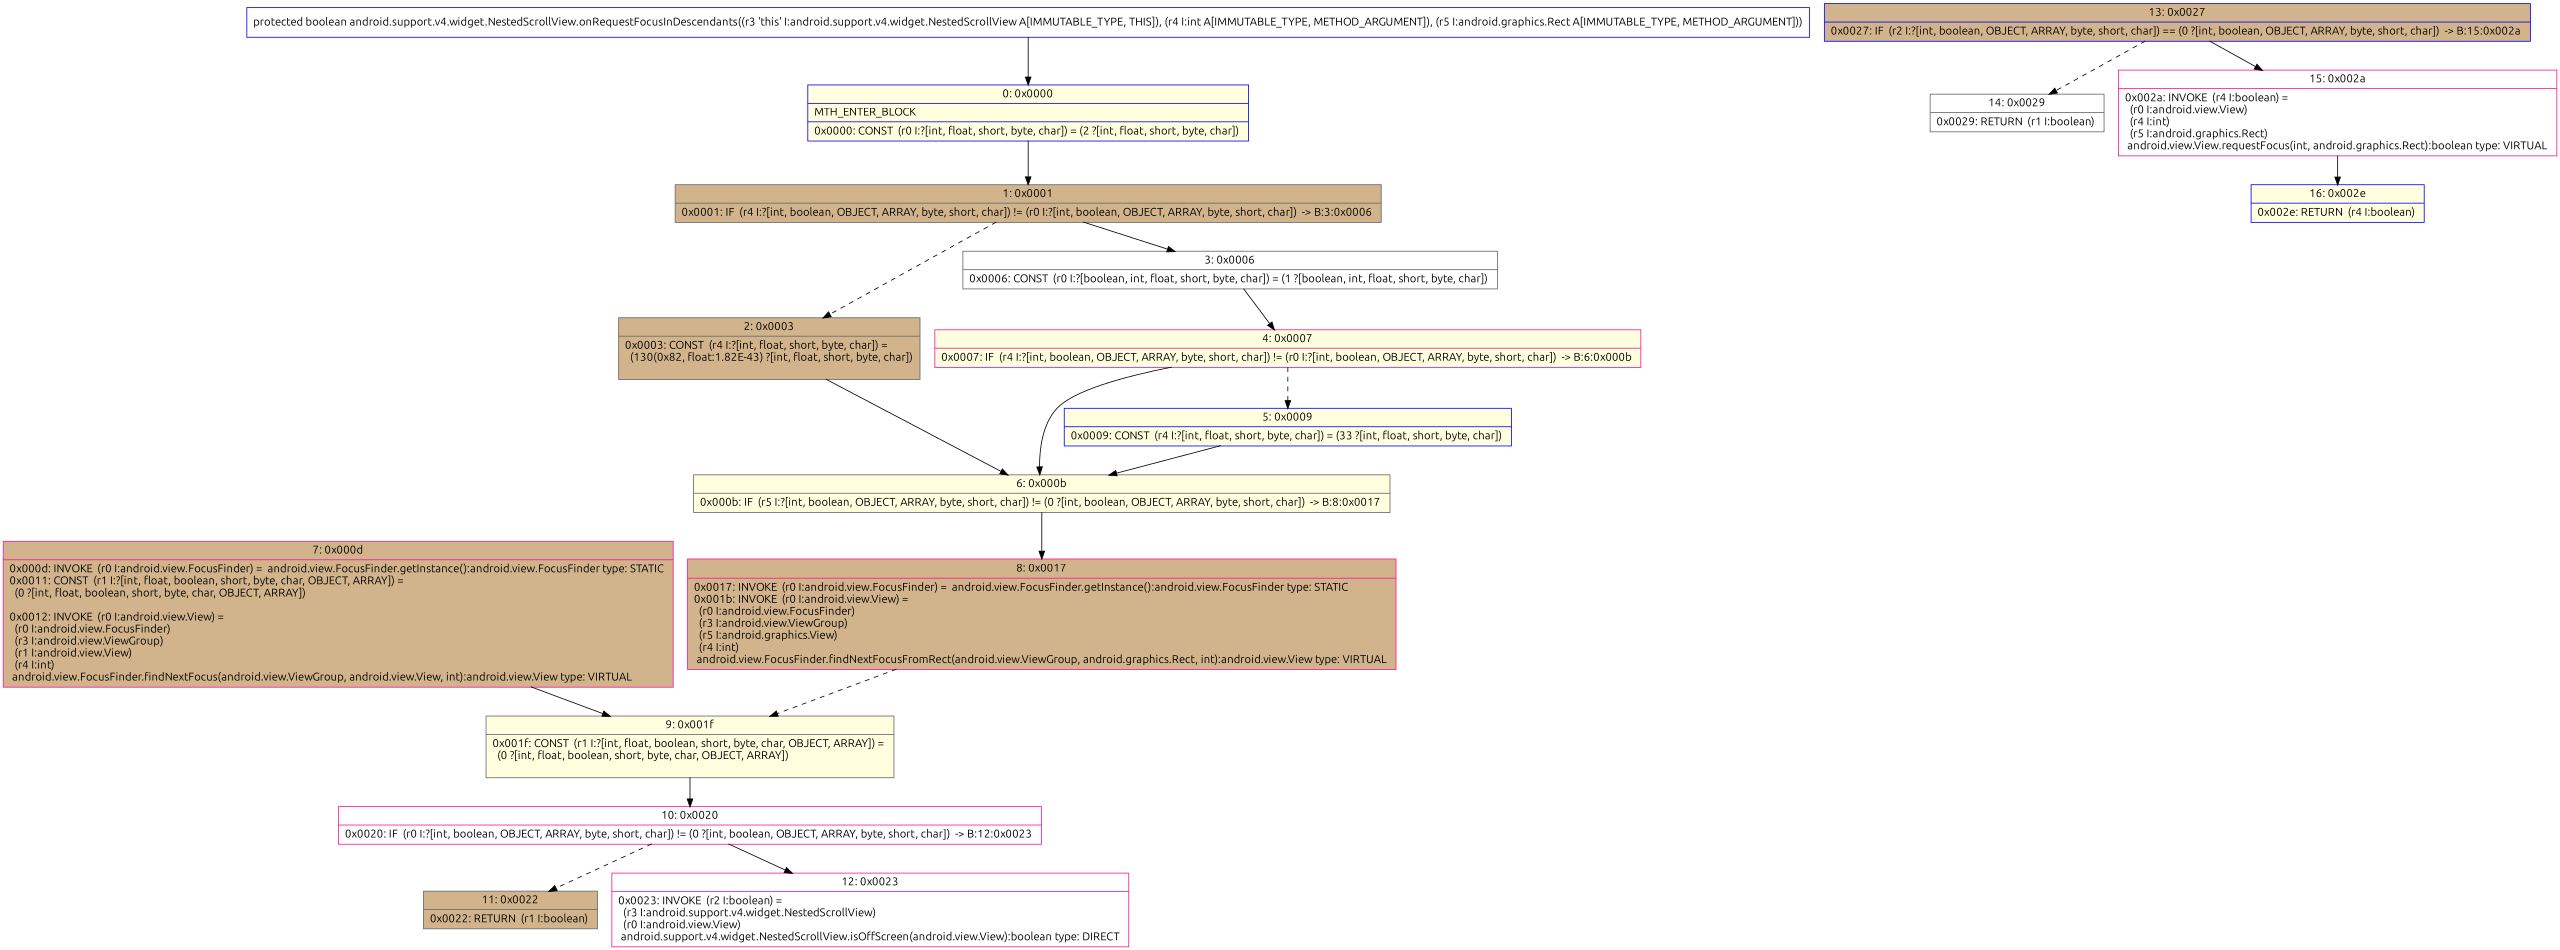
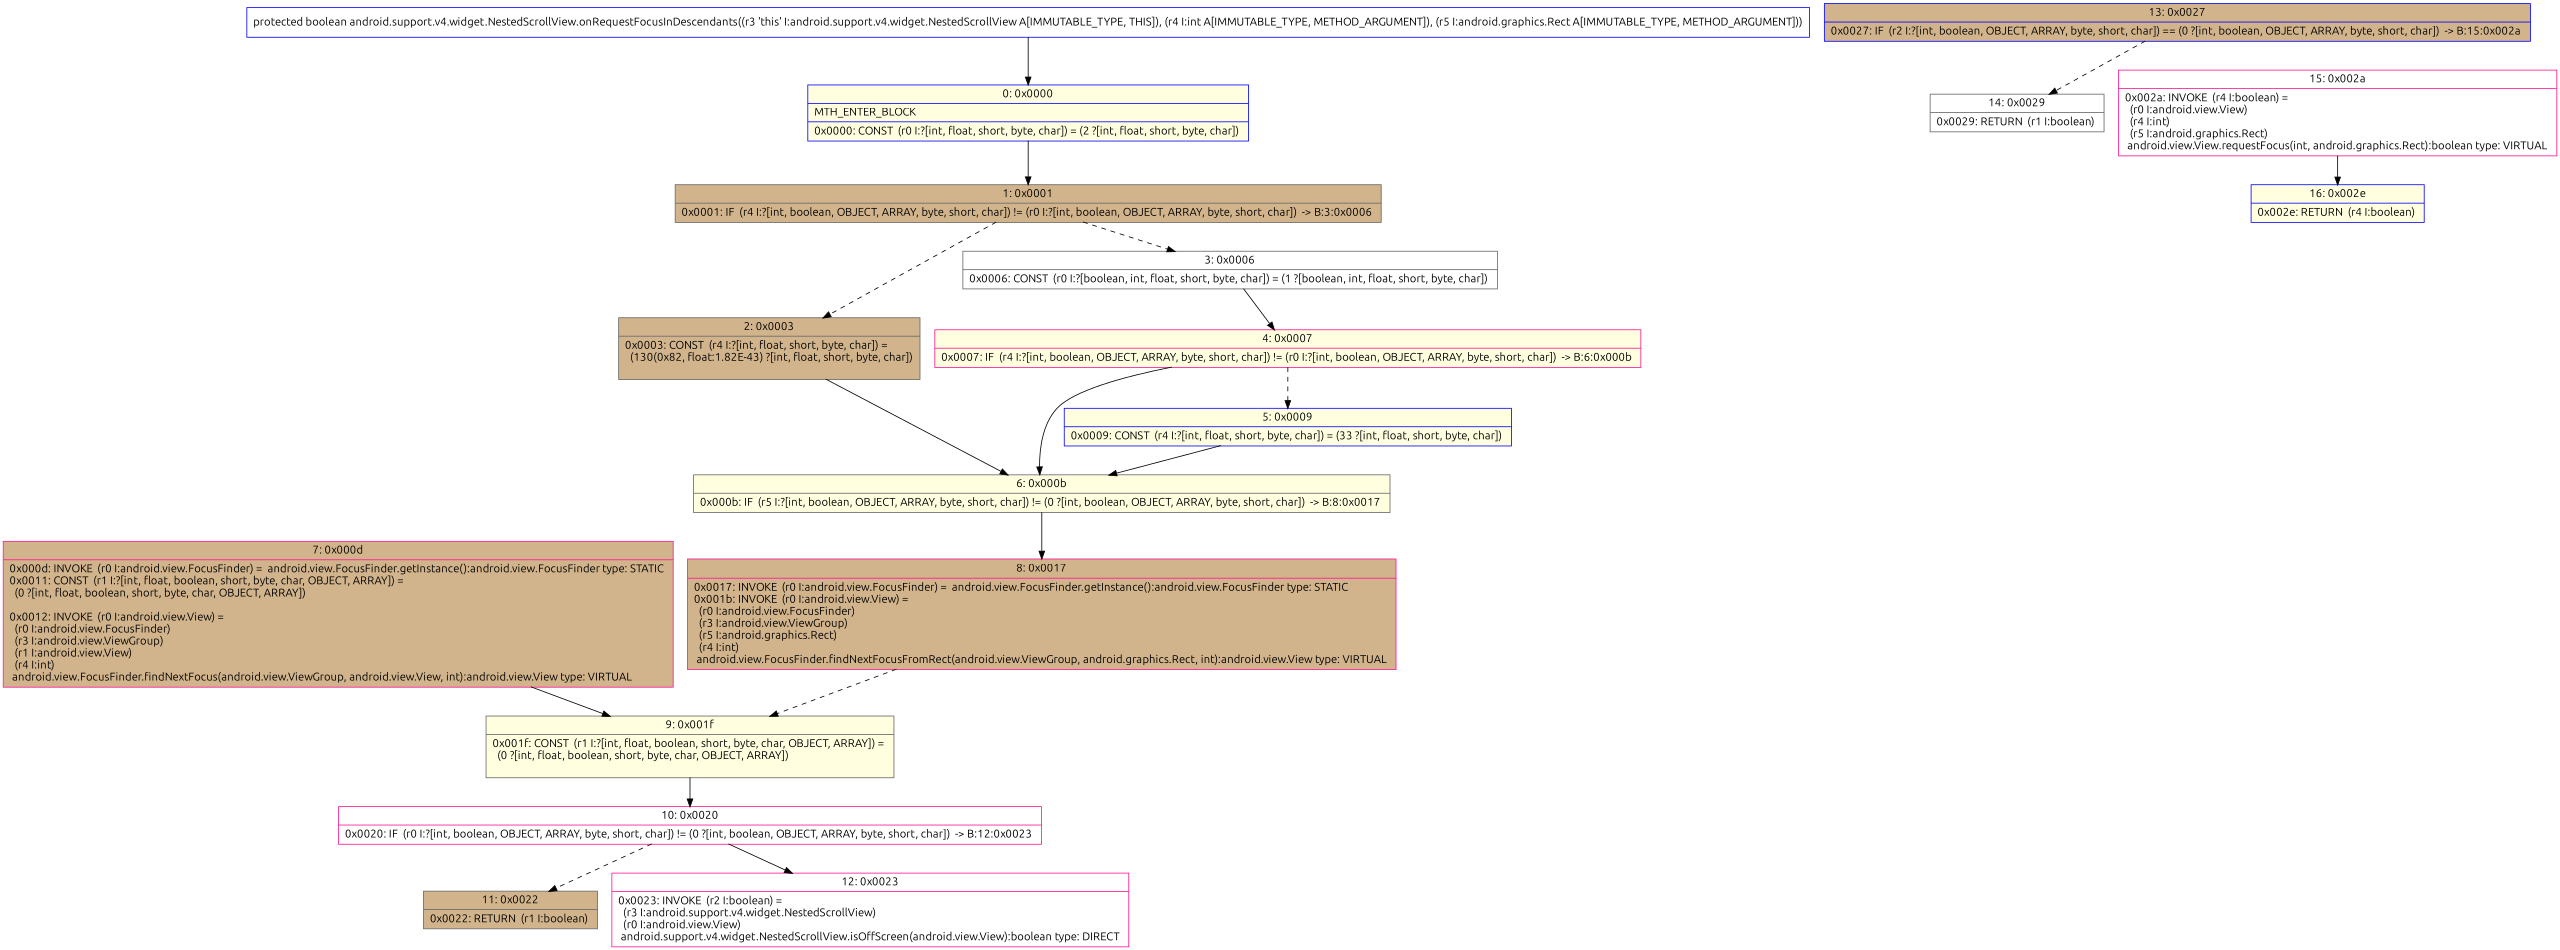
(2232, 54) -> none
(1125, 236) -> (1125, 236)
(766, 636) -> (766, 636)
